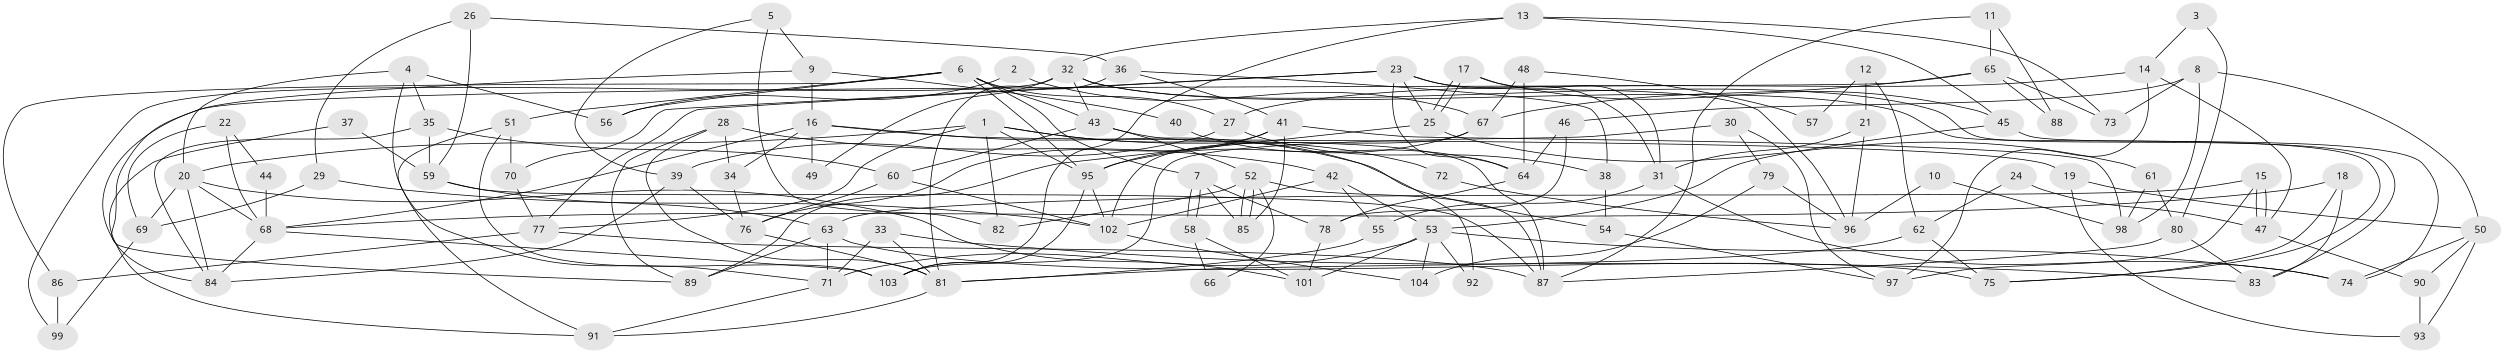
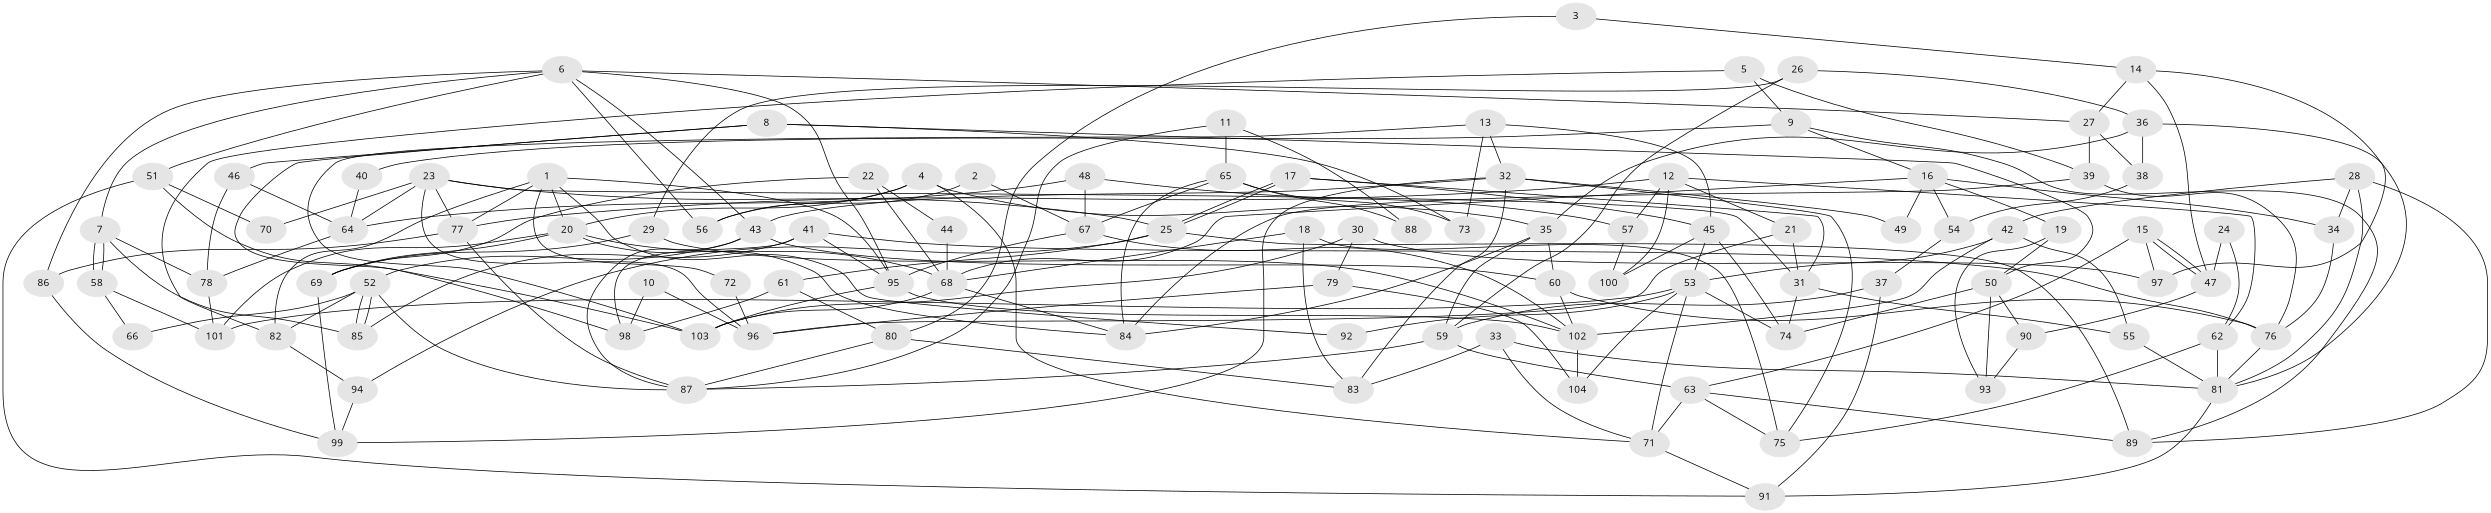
(1236, 103) -> (1849, 141)
(525, 204) -> (1063, 199)
(1749, 257) -> (1928, 249)
none -> (1609, 283)
none -> (357, 390)
